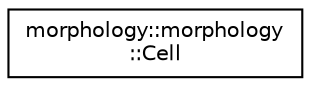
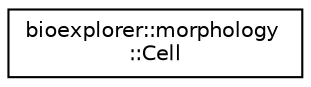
(155, 43) -> (155, 43)
